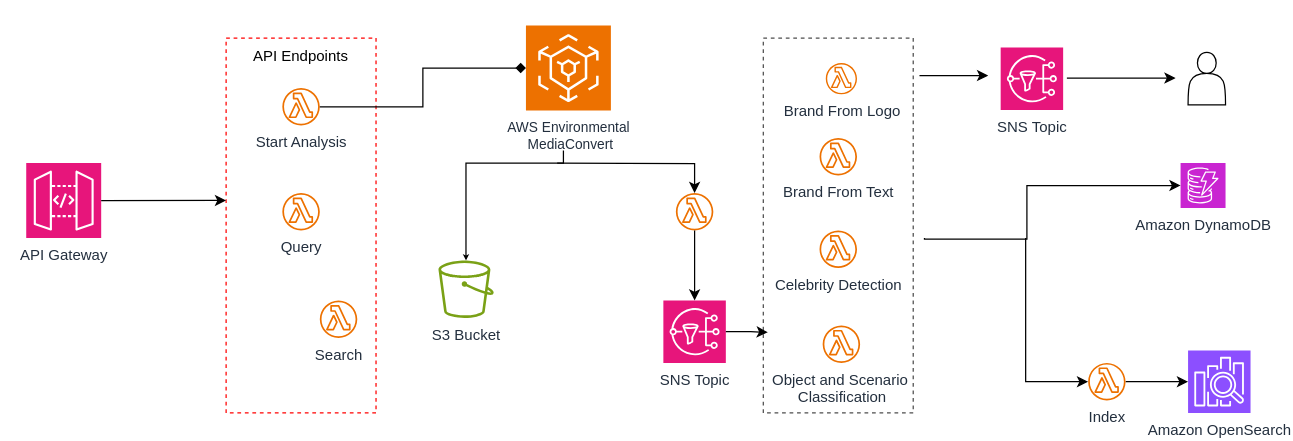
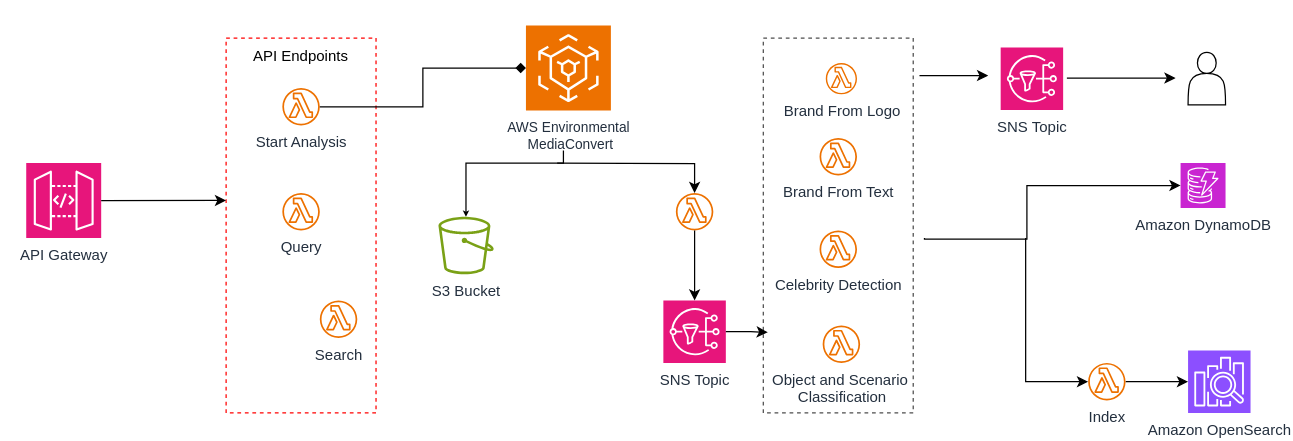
(466, 289) -> (466, 246)
